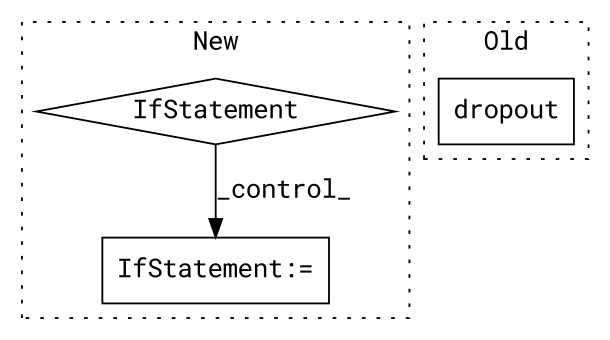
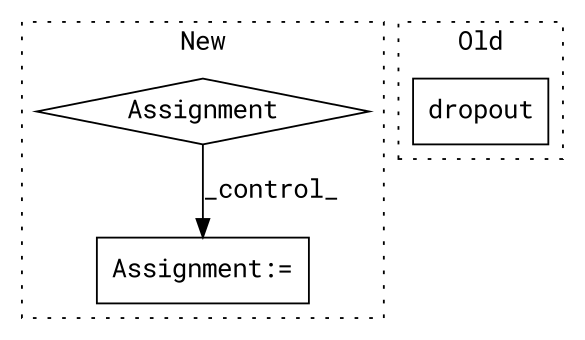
(216, 111) -> (203, 111)
(216, 271) -> (203, 271)
